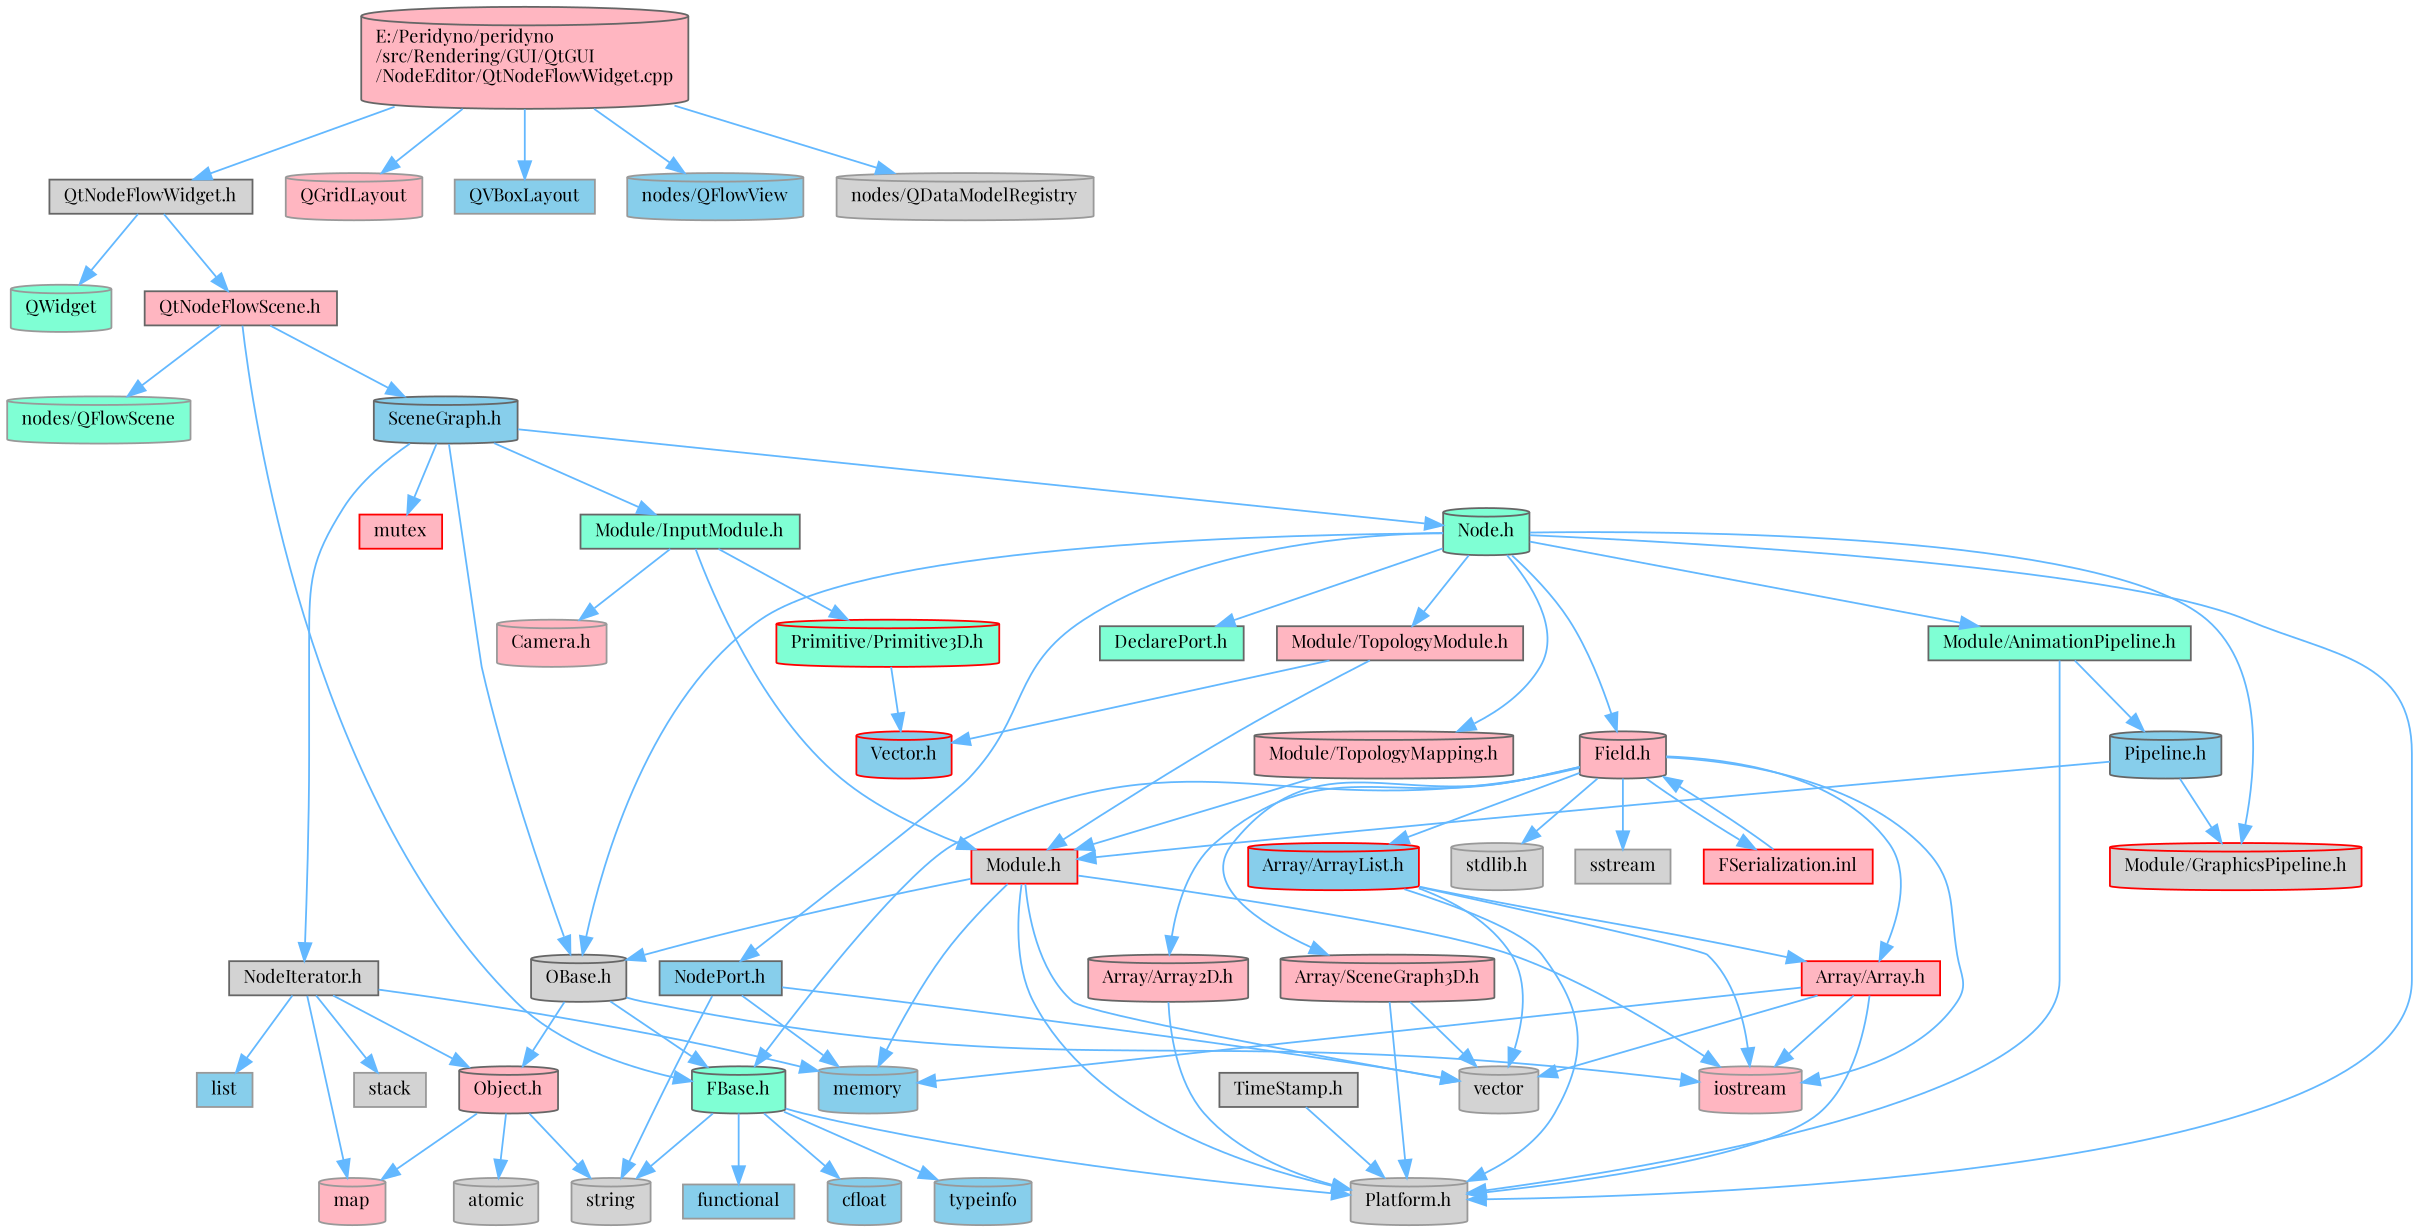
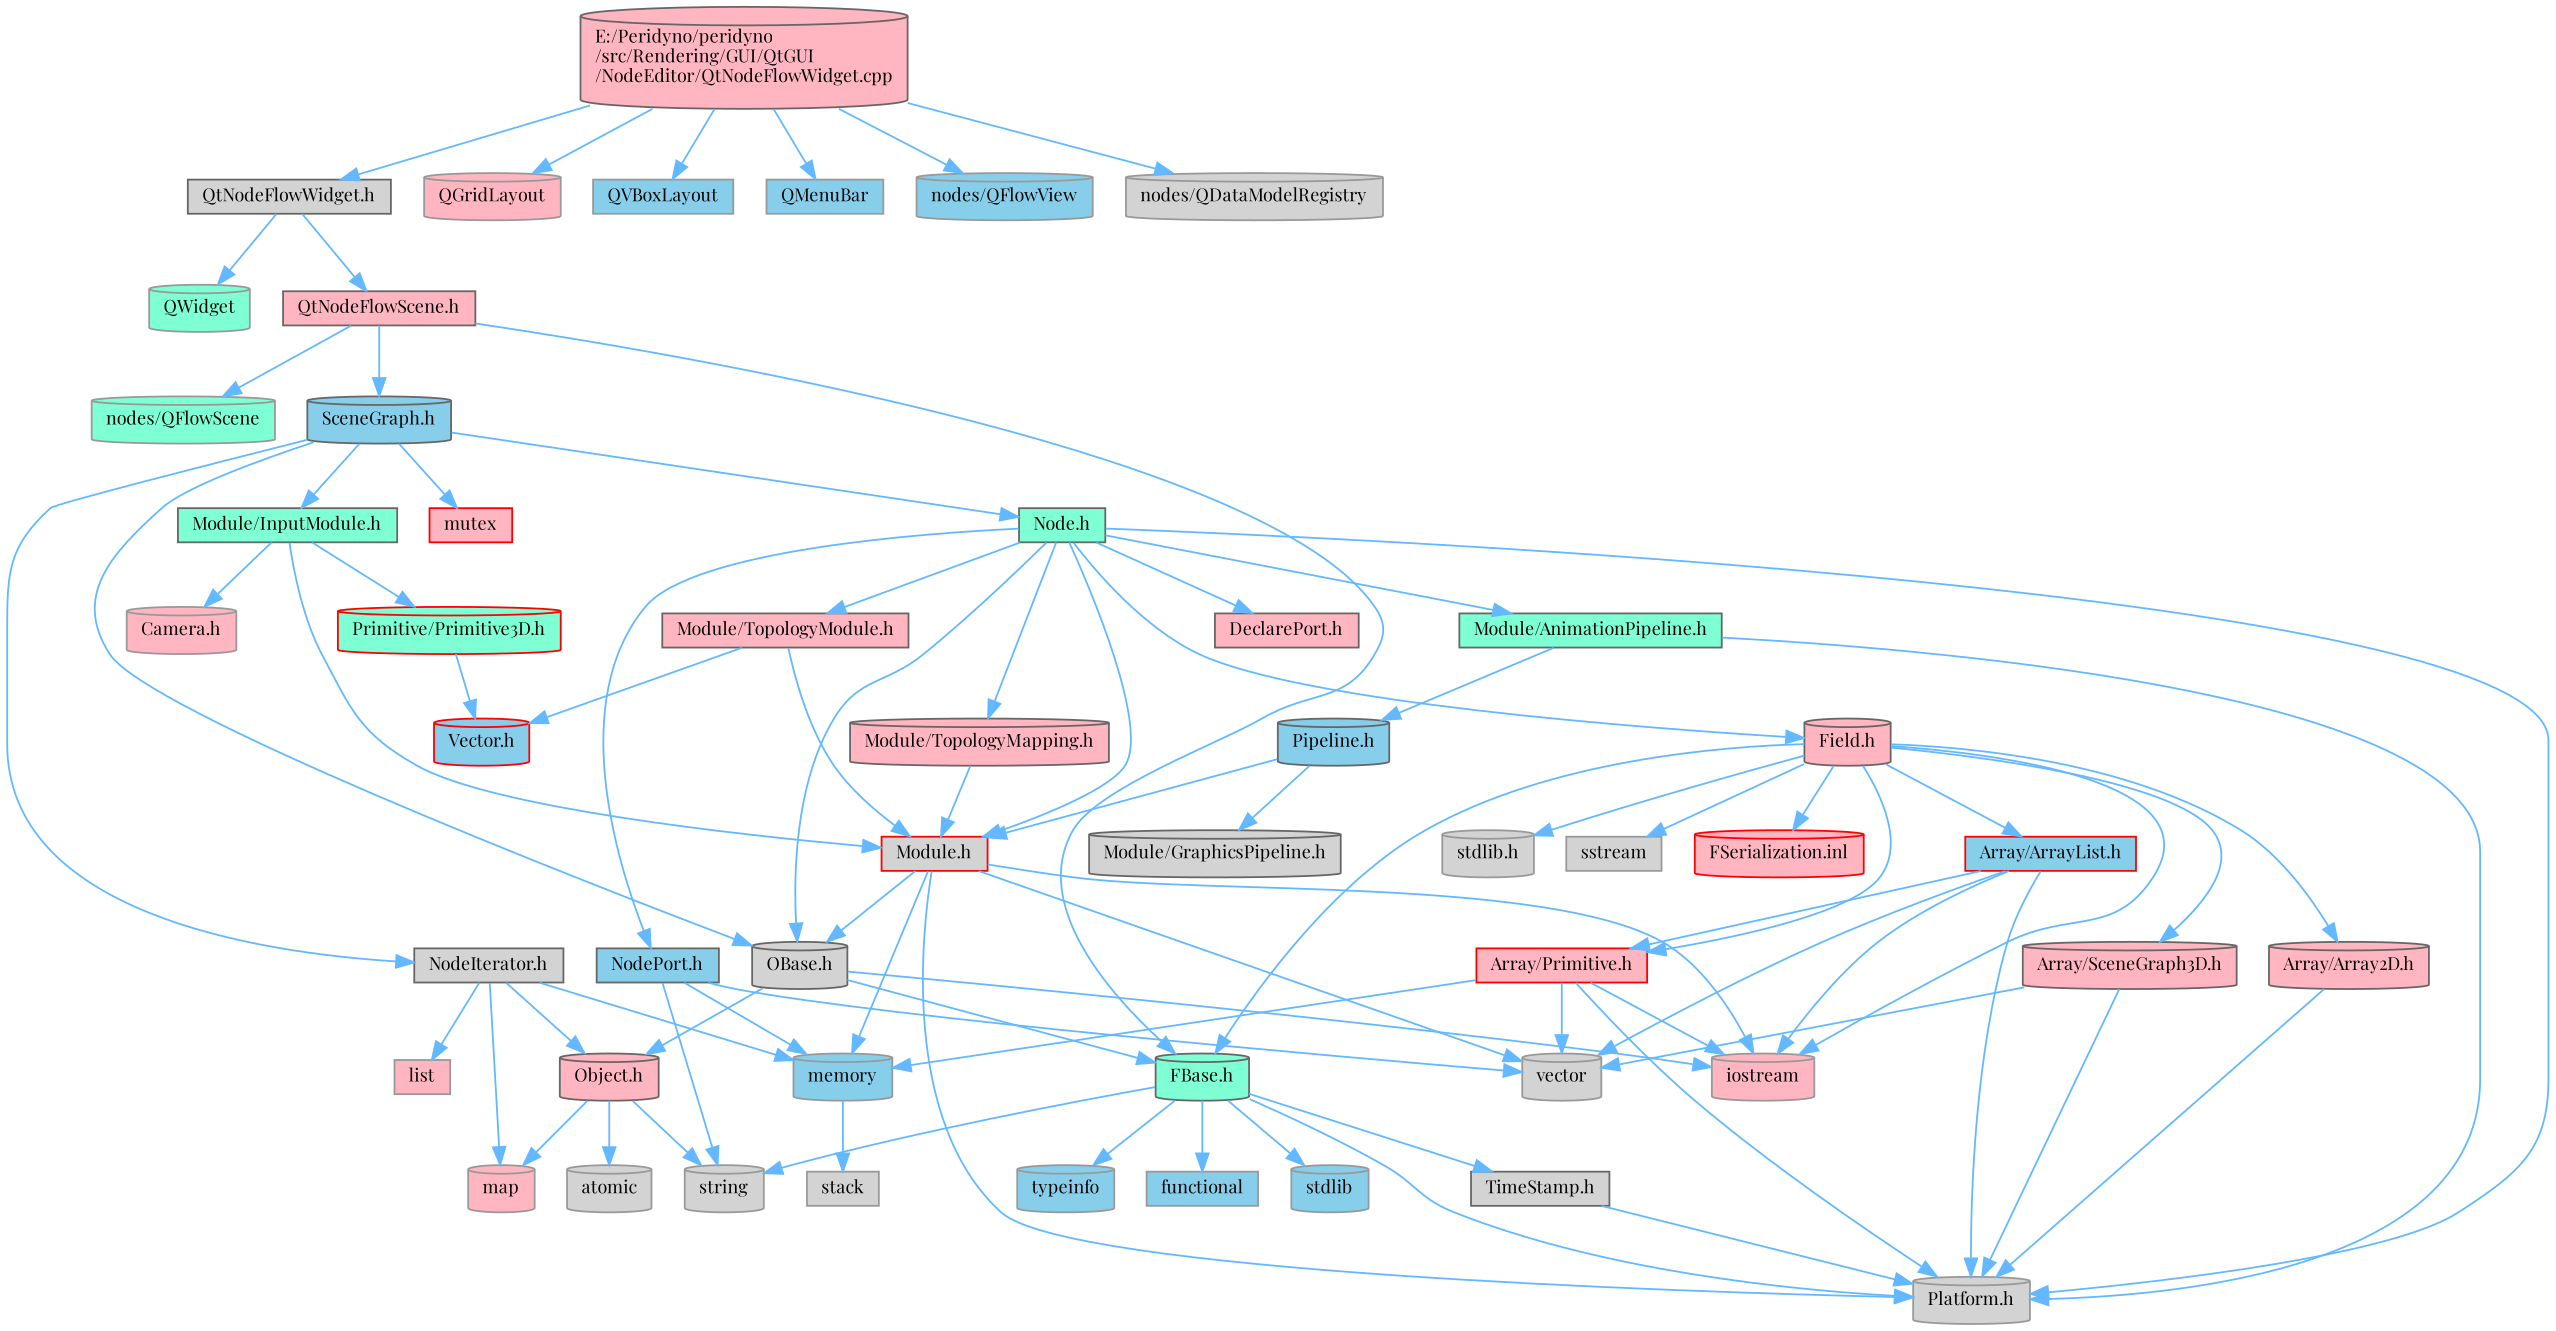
none -> (825, 197)
(1486, 532) -> (1062, 525)
(1983, 553) -> (1129, 720)
(1172, 643) -> (1287, 630)
(1727, 817) -> none
(1334, 867) -> (2051, 854)
(1788, 867) -> (1779, 854)
(2236, 867) -> (1215, 854)
(1871, 978) -> (1562, 965)
(341, 1027) -> (843, 1127)
(225, 1090) -> (422, 1077)
none -> (1362, 1130)
(864, 1202) -> (1330, 1189)
